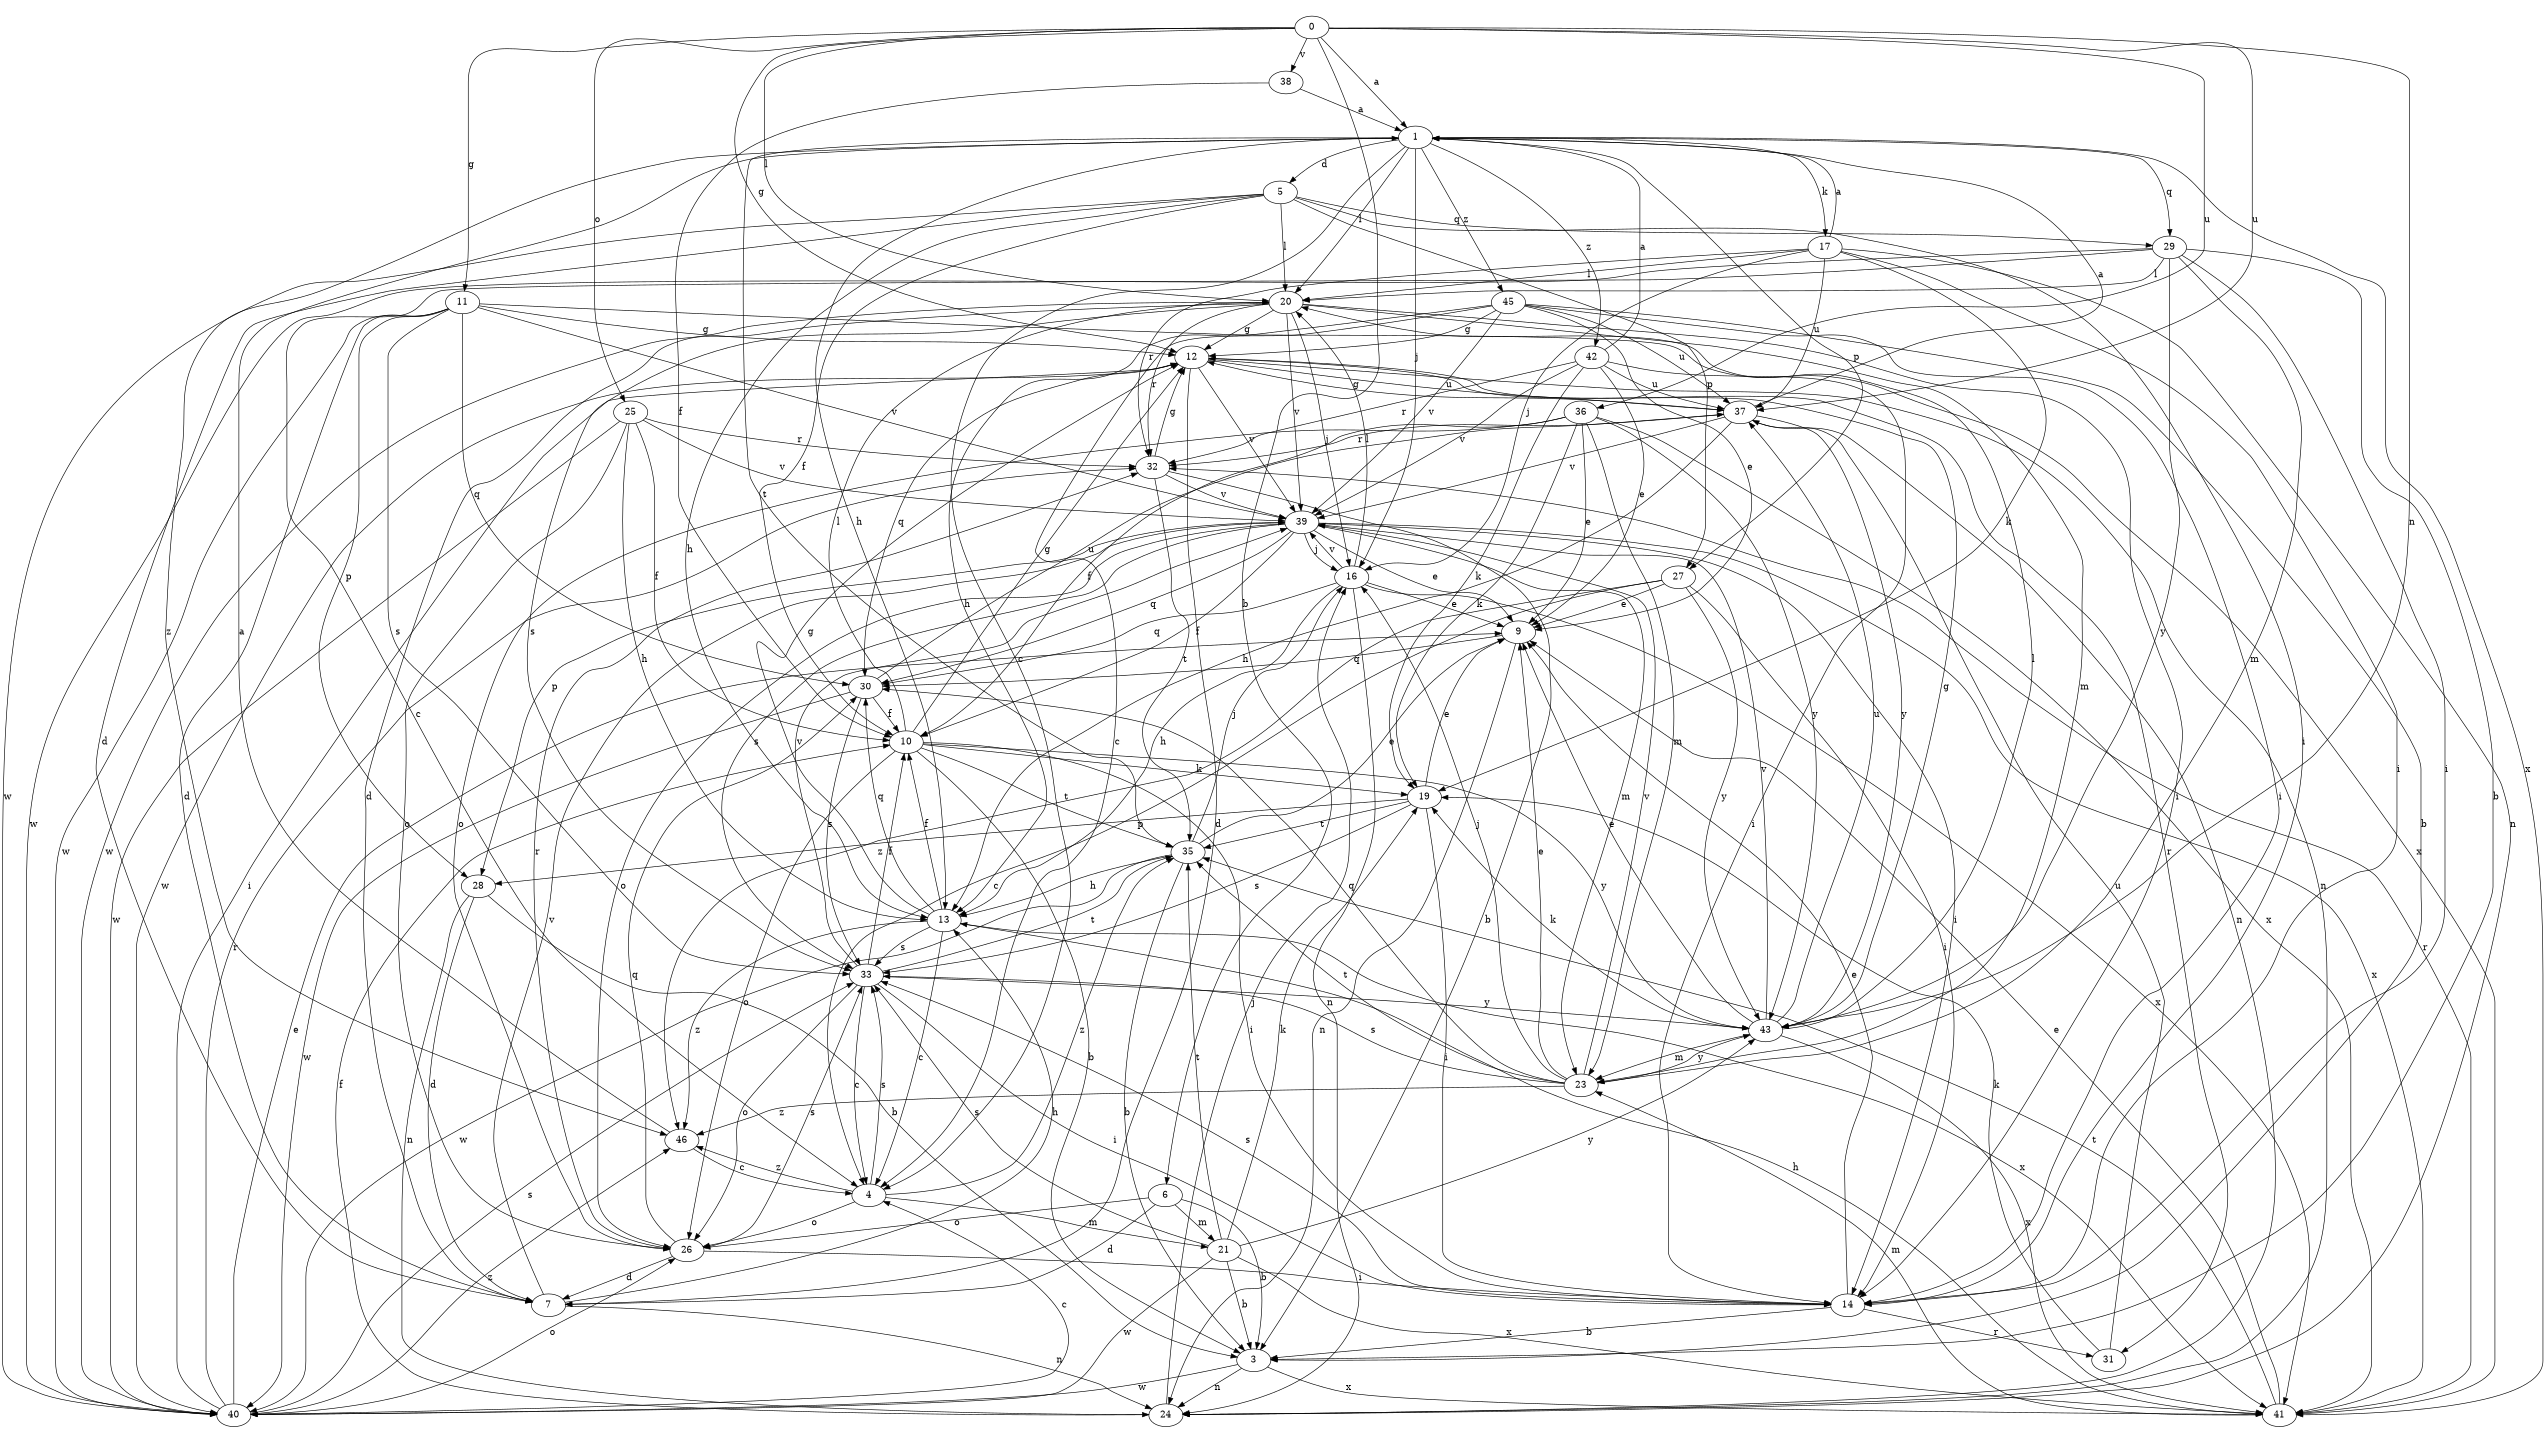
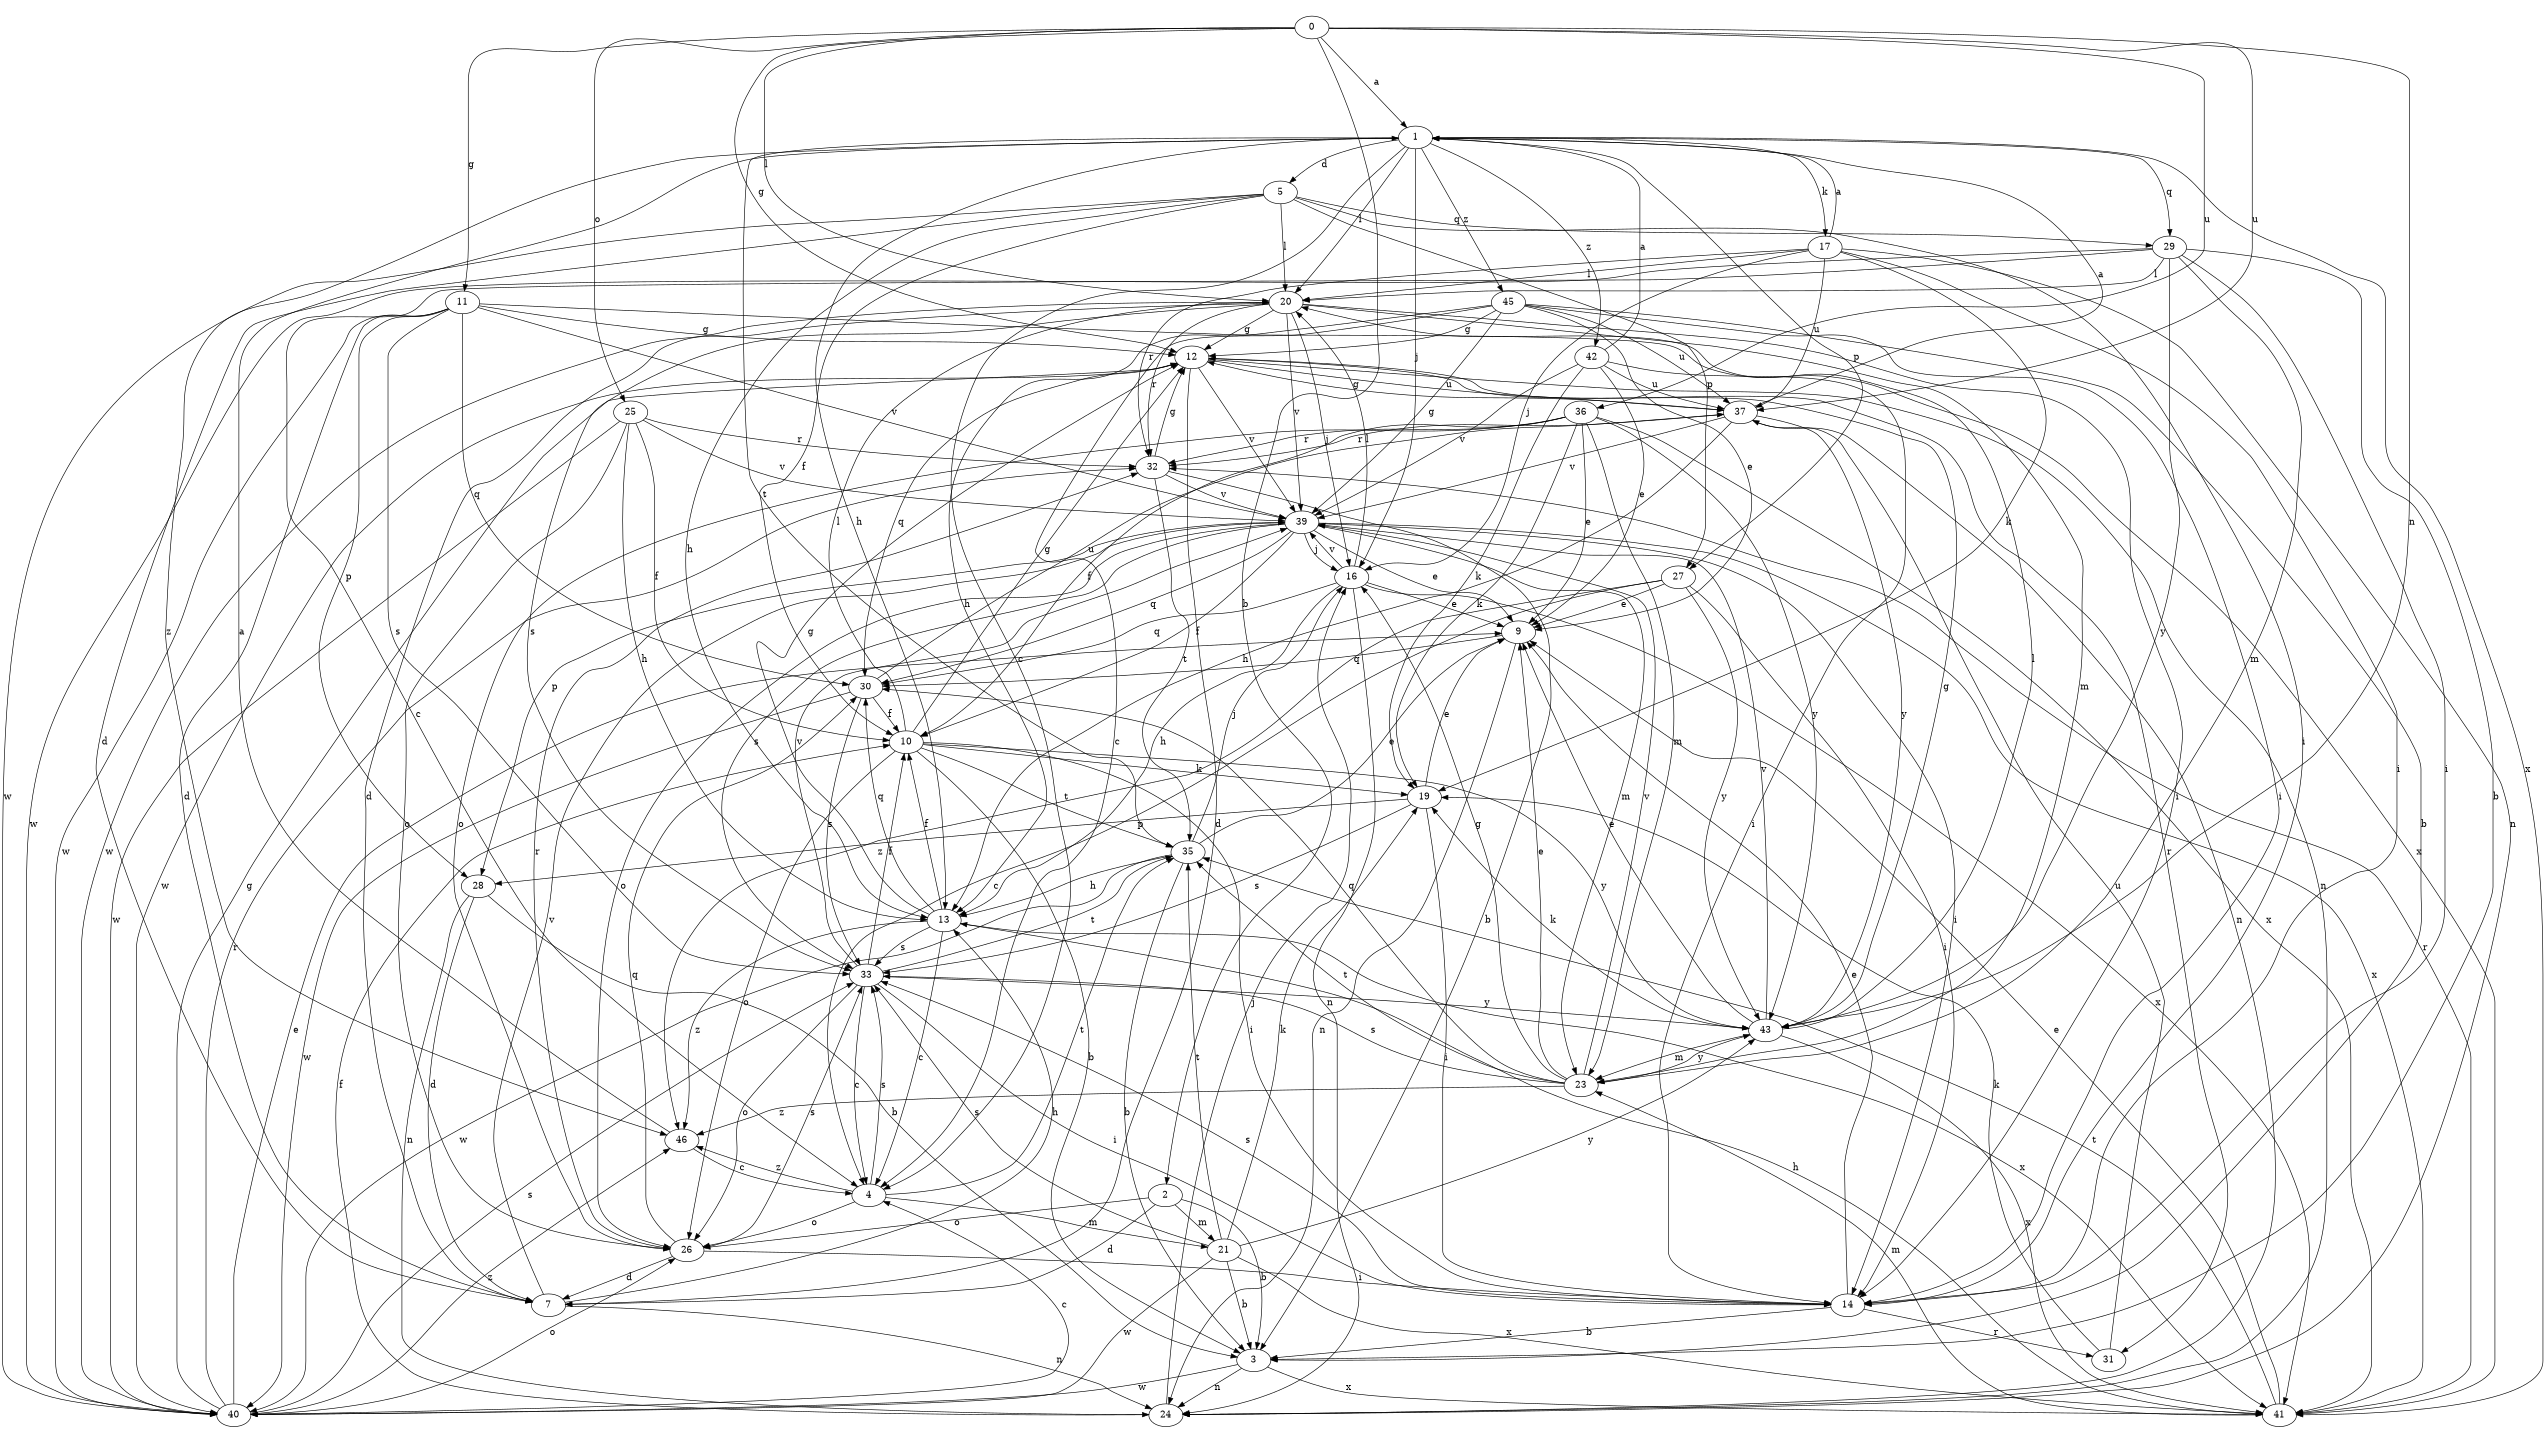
(1286, 82) -> none
(1374, 408) -> (1310, 434)
(1432, 412) -> (1432, 412)
(1873, 718) -> none
(1309, 824) -> none
(1478, 825) -> (1478, 825)
(250, 886) -> (250, 886)
(1082, 1030) -> (1082, 1030)
(1165, 1195) -> (1165, 1195)
